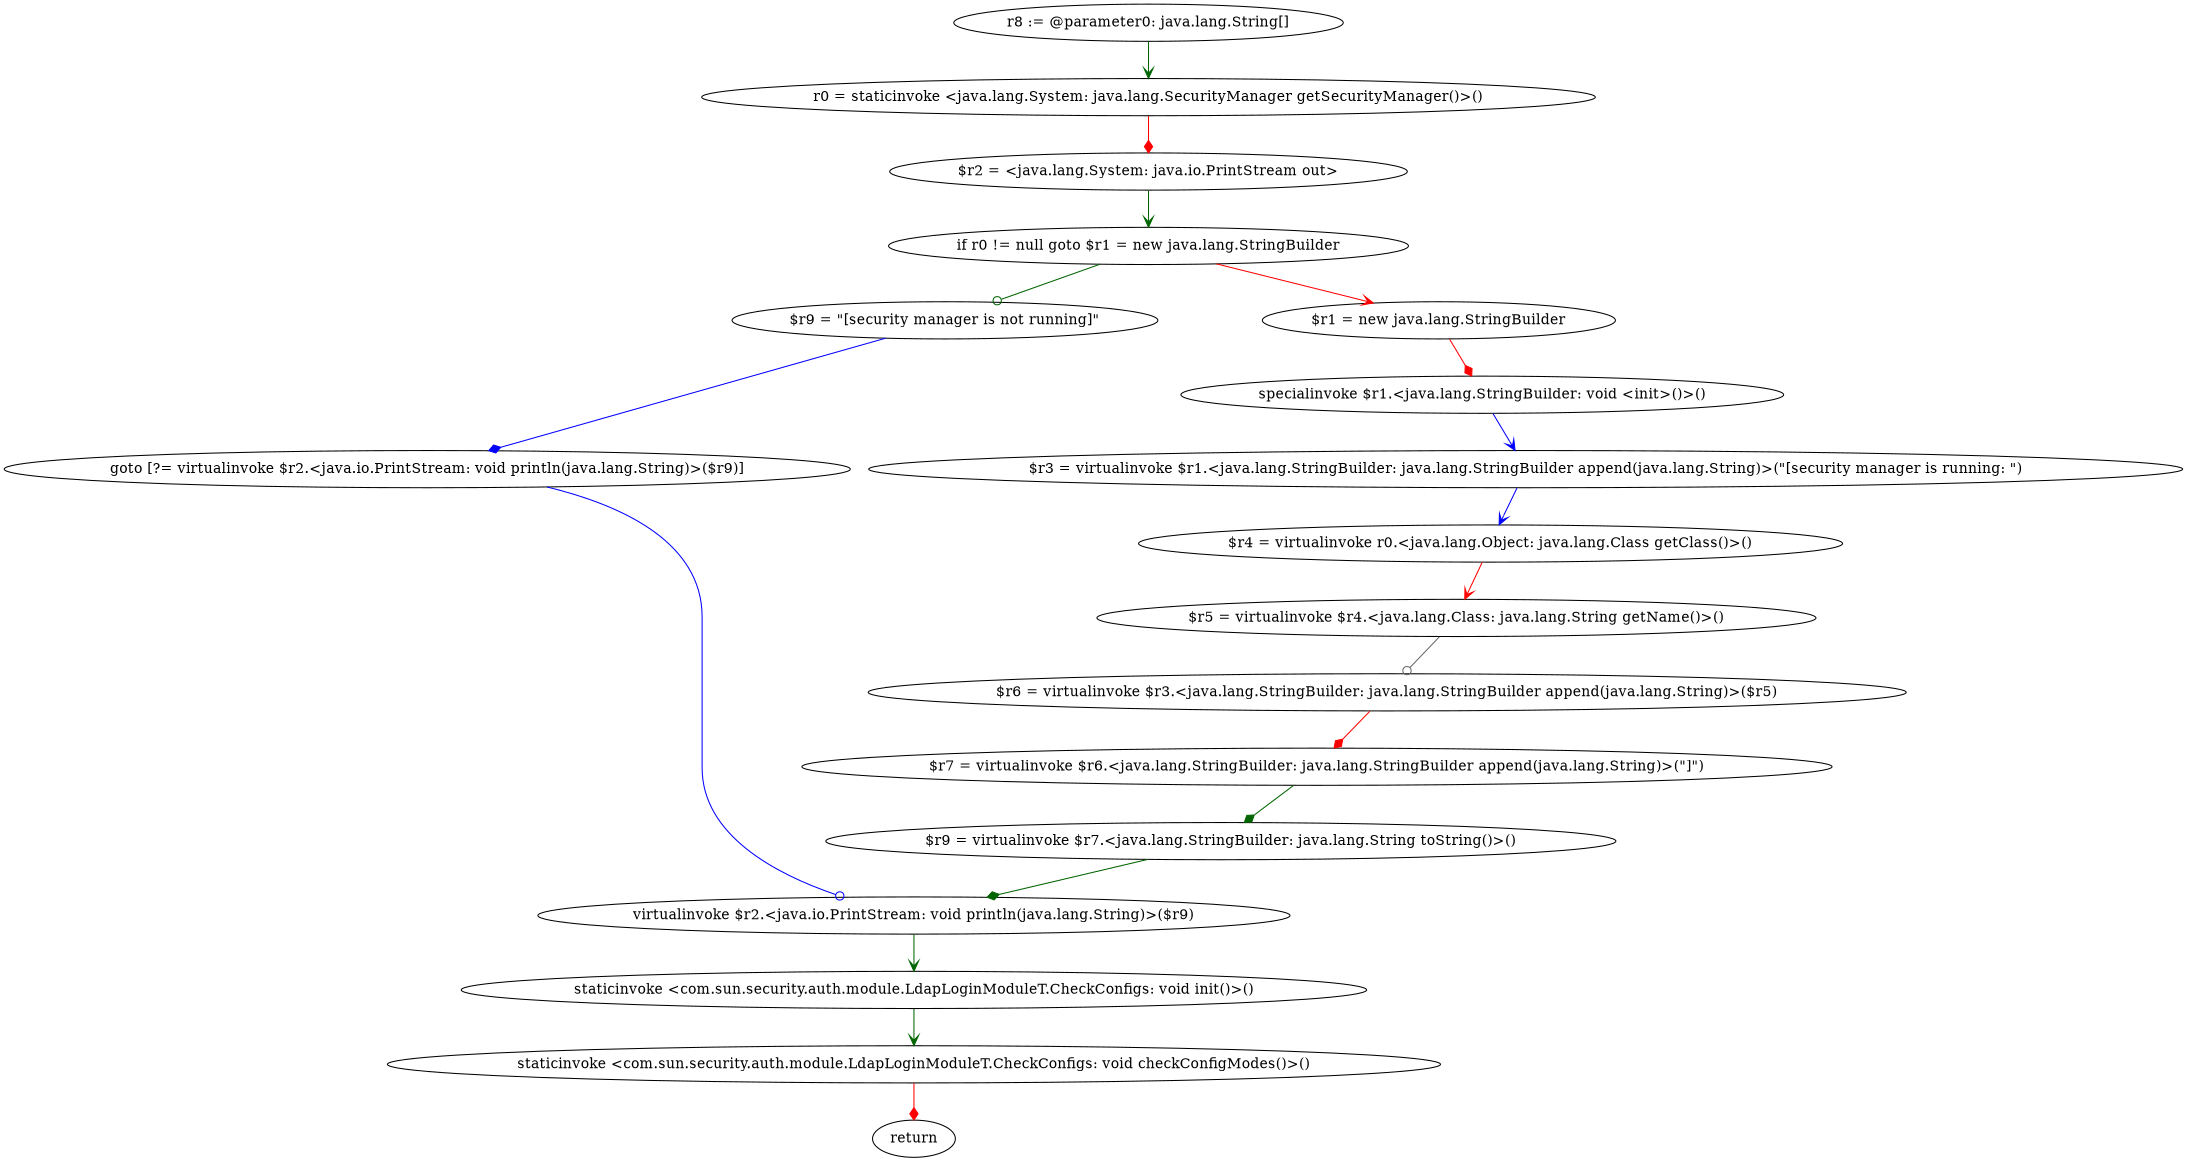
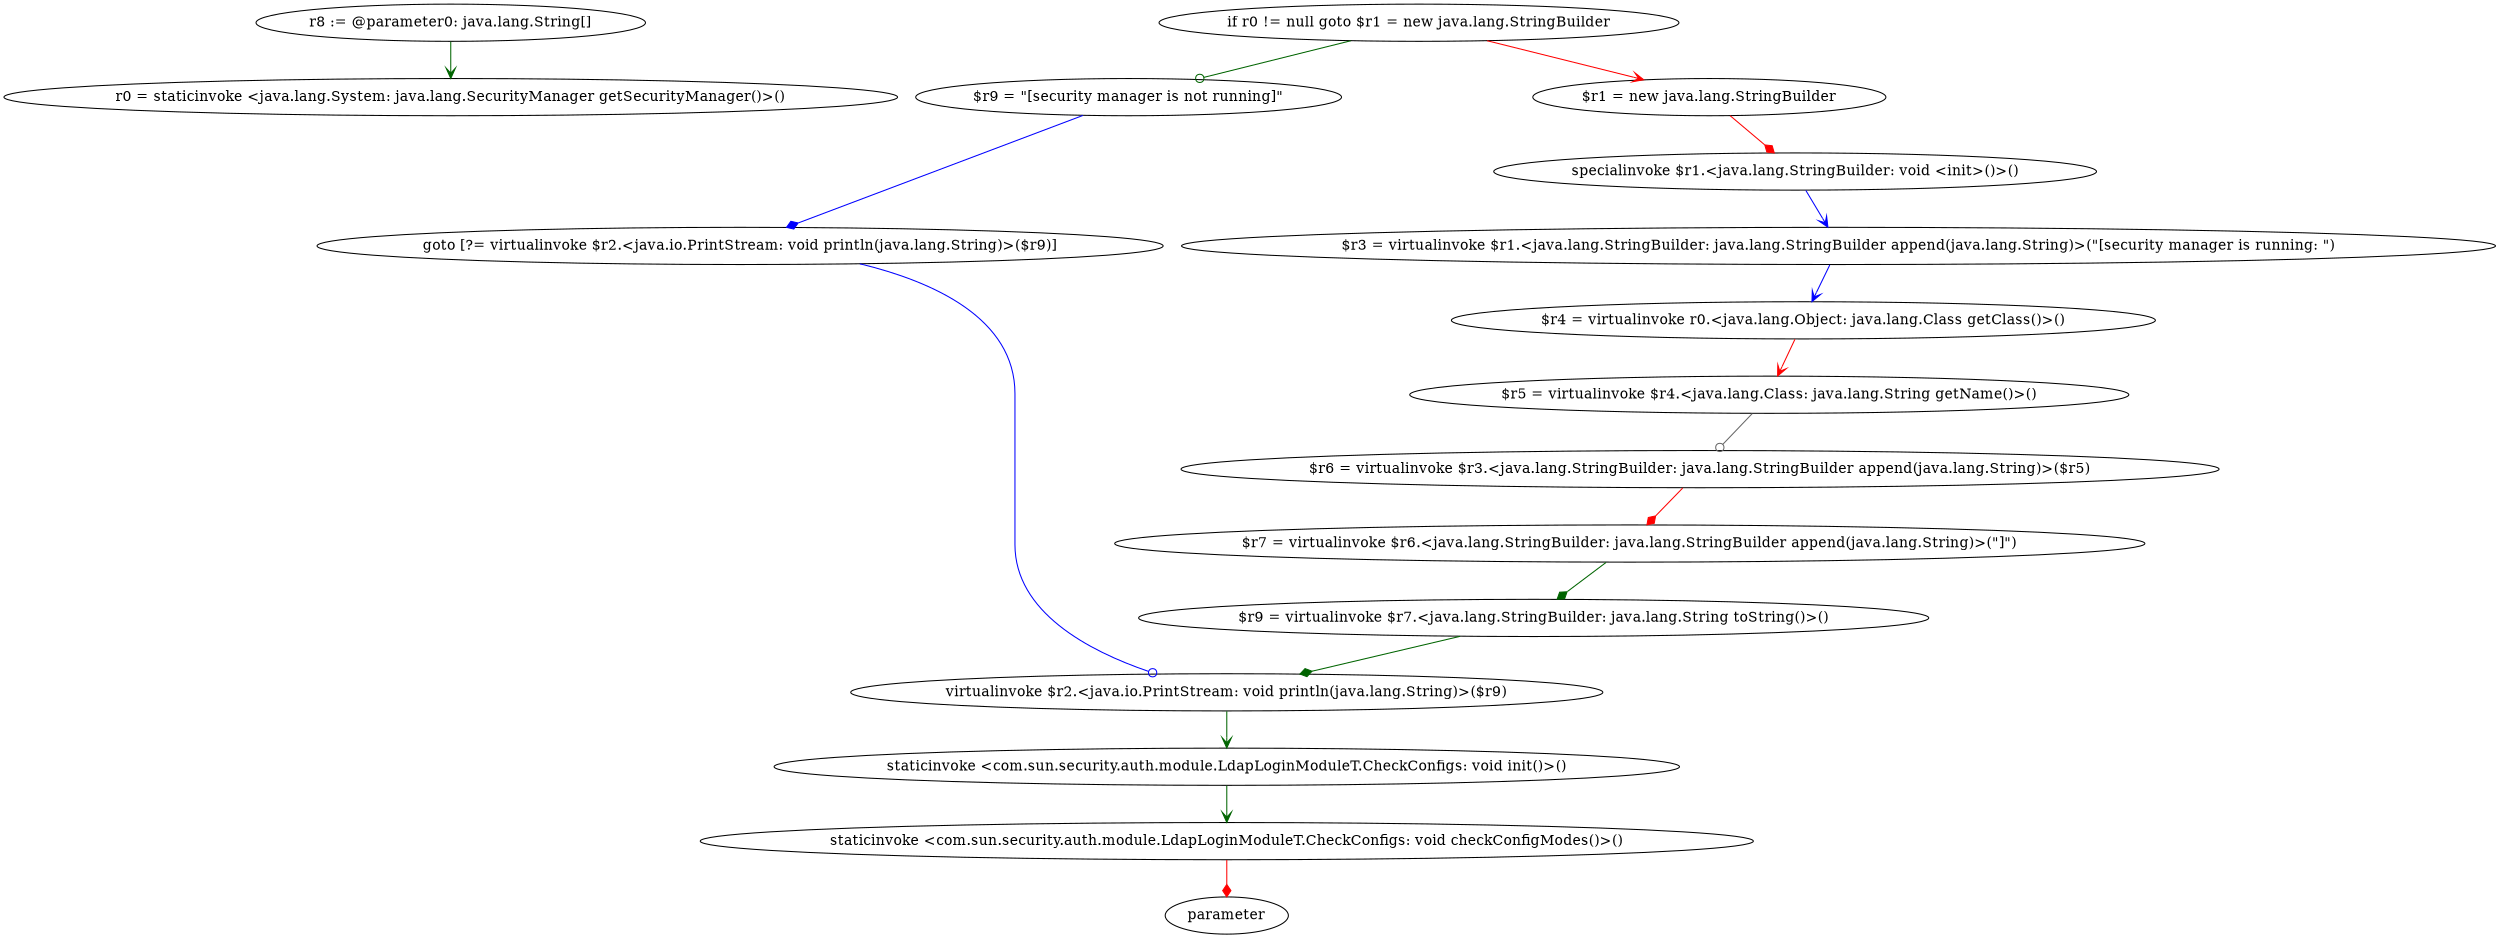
(1149, 172) -> none
(914, 1139) -> (1227, 916)
